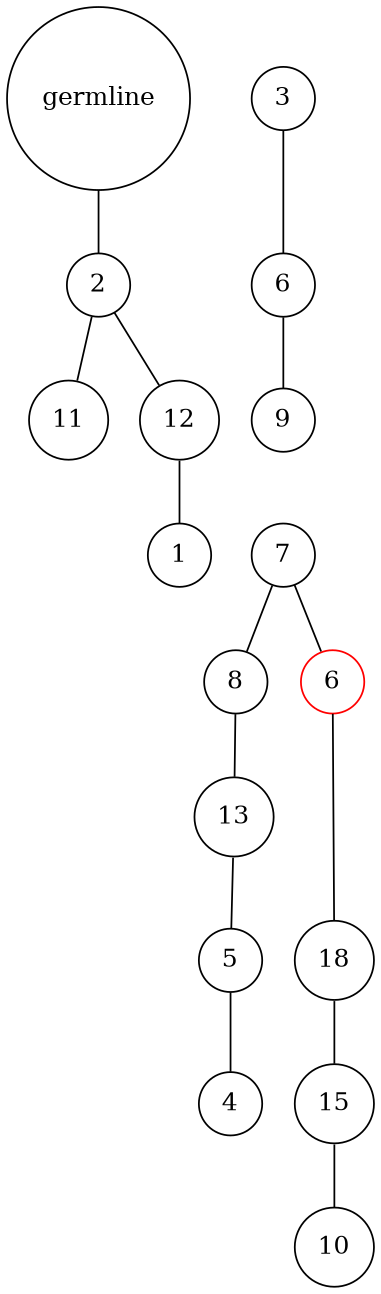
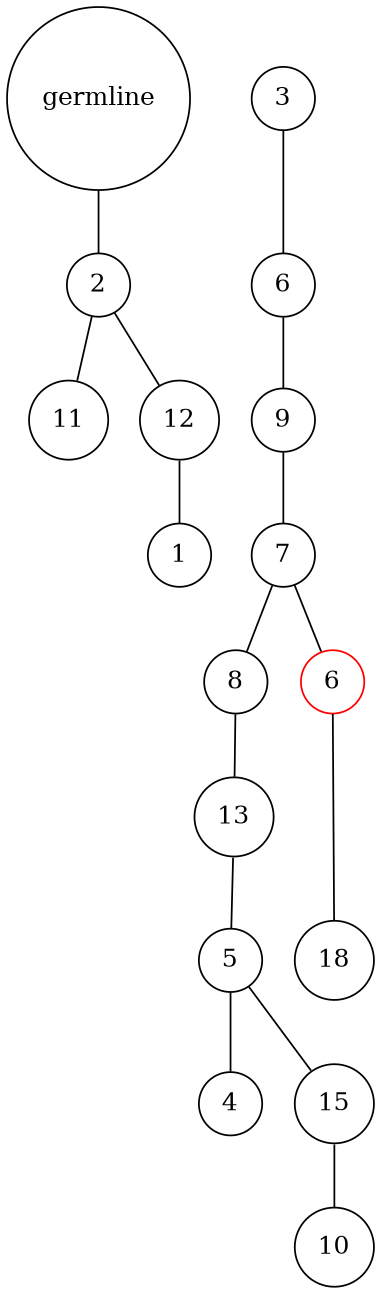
none -> (283, 488)
(334, 1032) -> (280, 1029)
